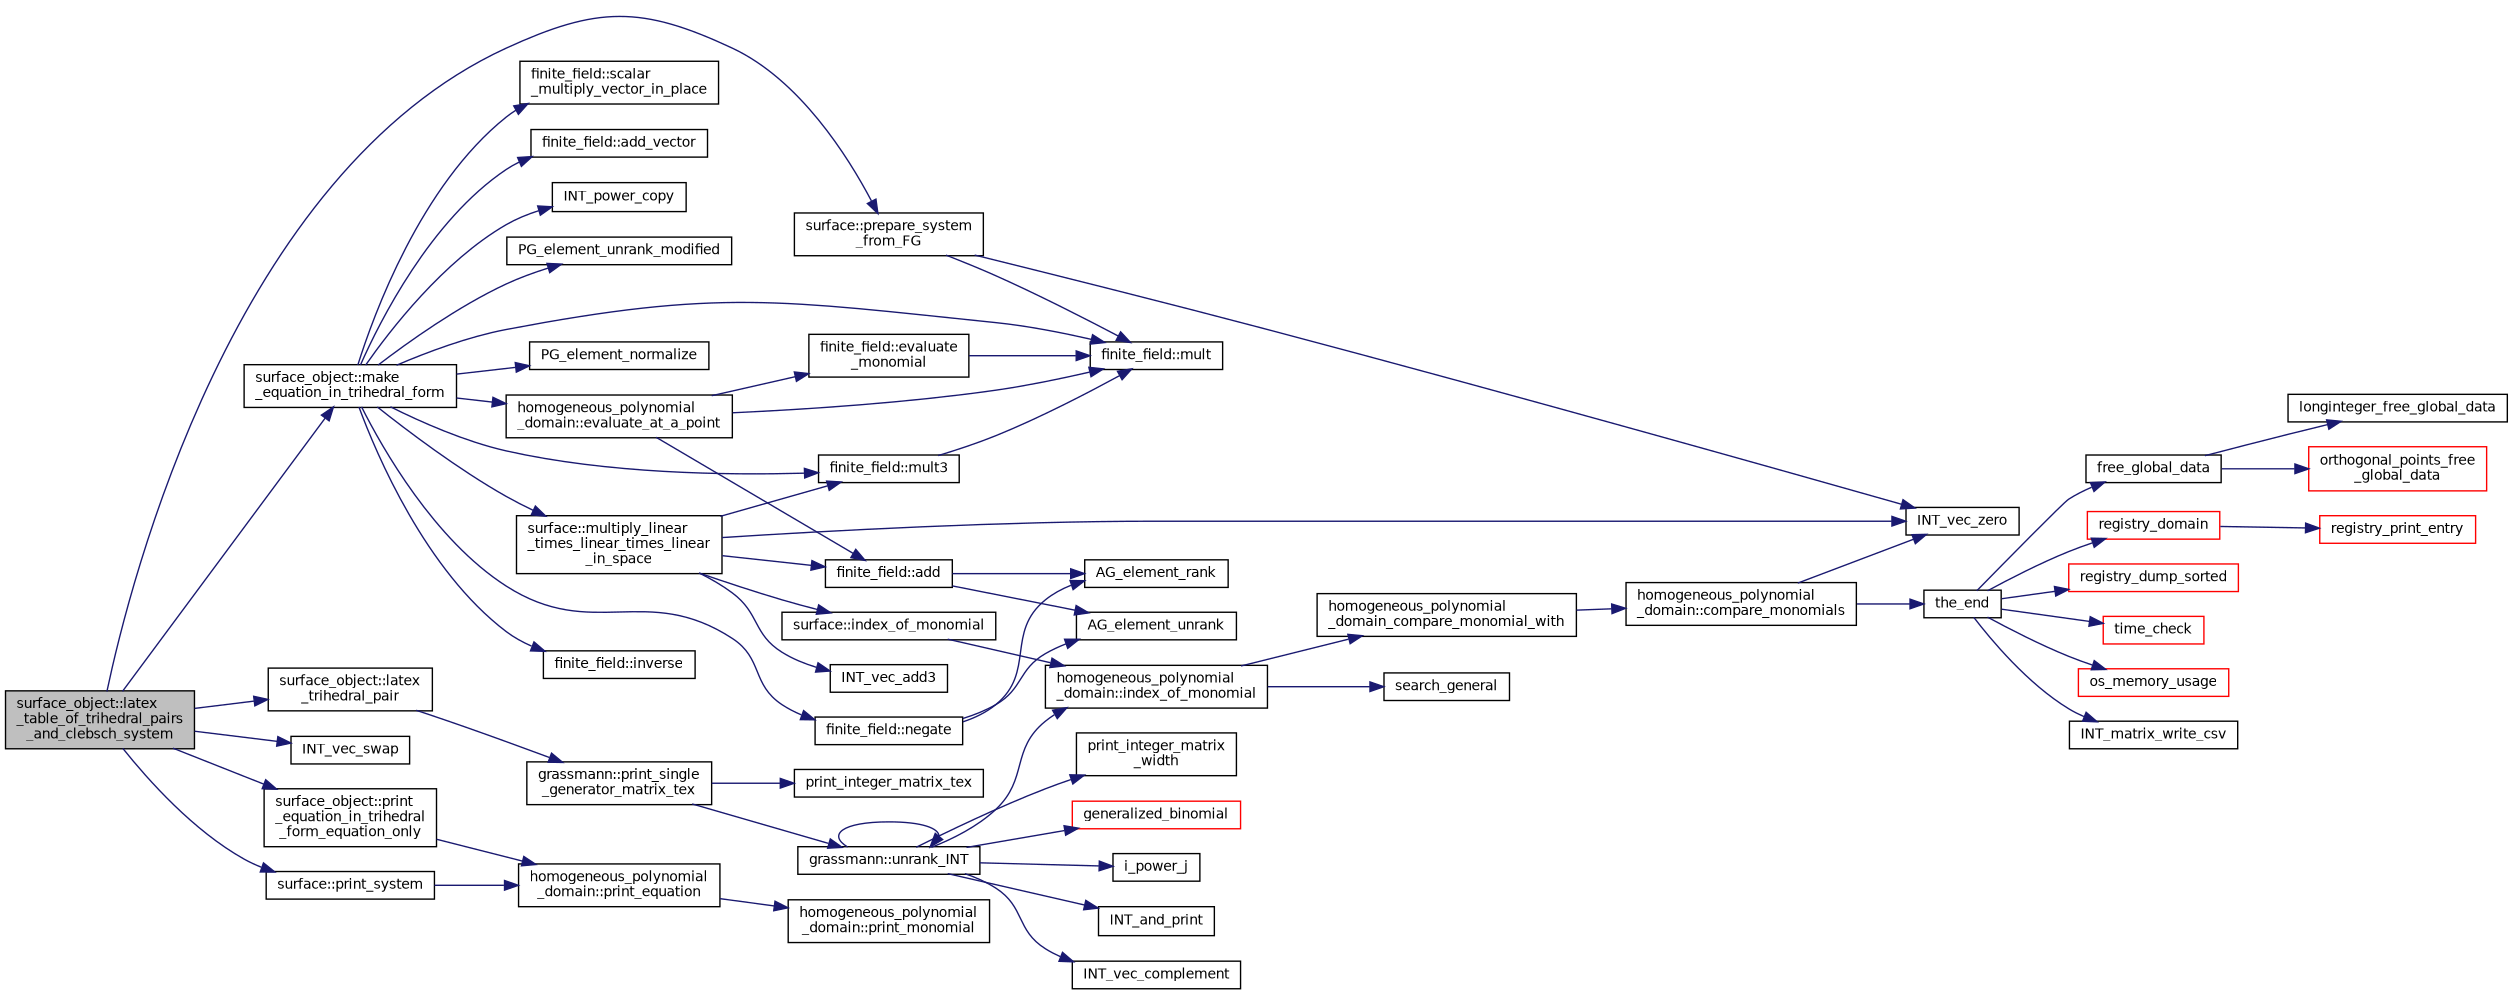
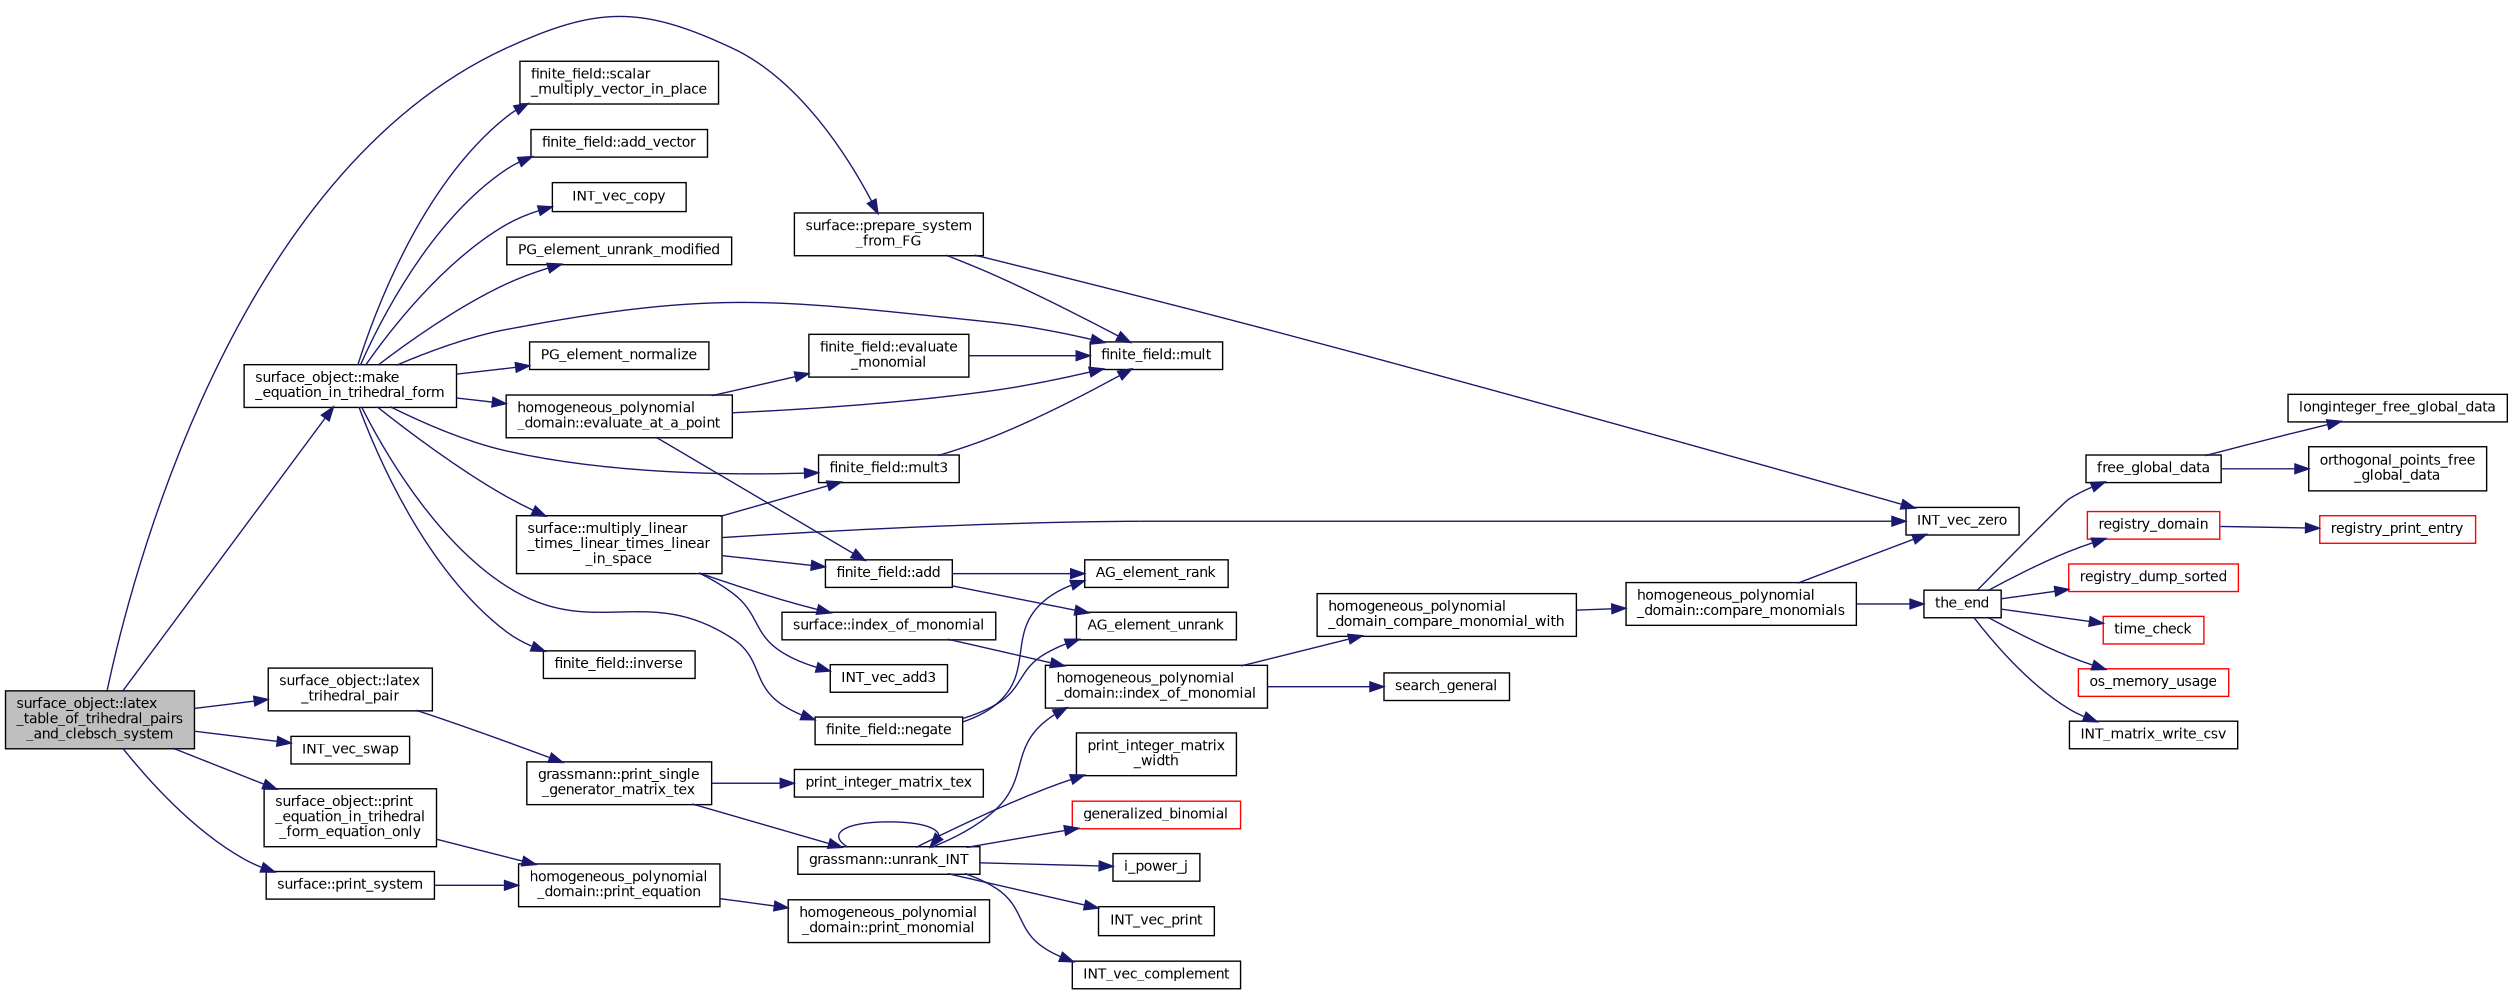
(619, 197) -> (619, 197)
(2398, 469) -> (2398, 469)
(1156, 921) -> (1156, 921)
